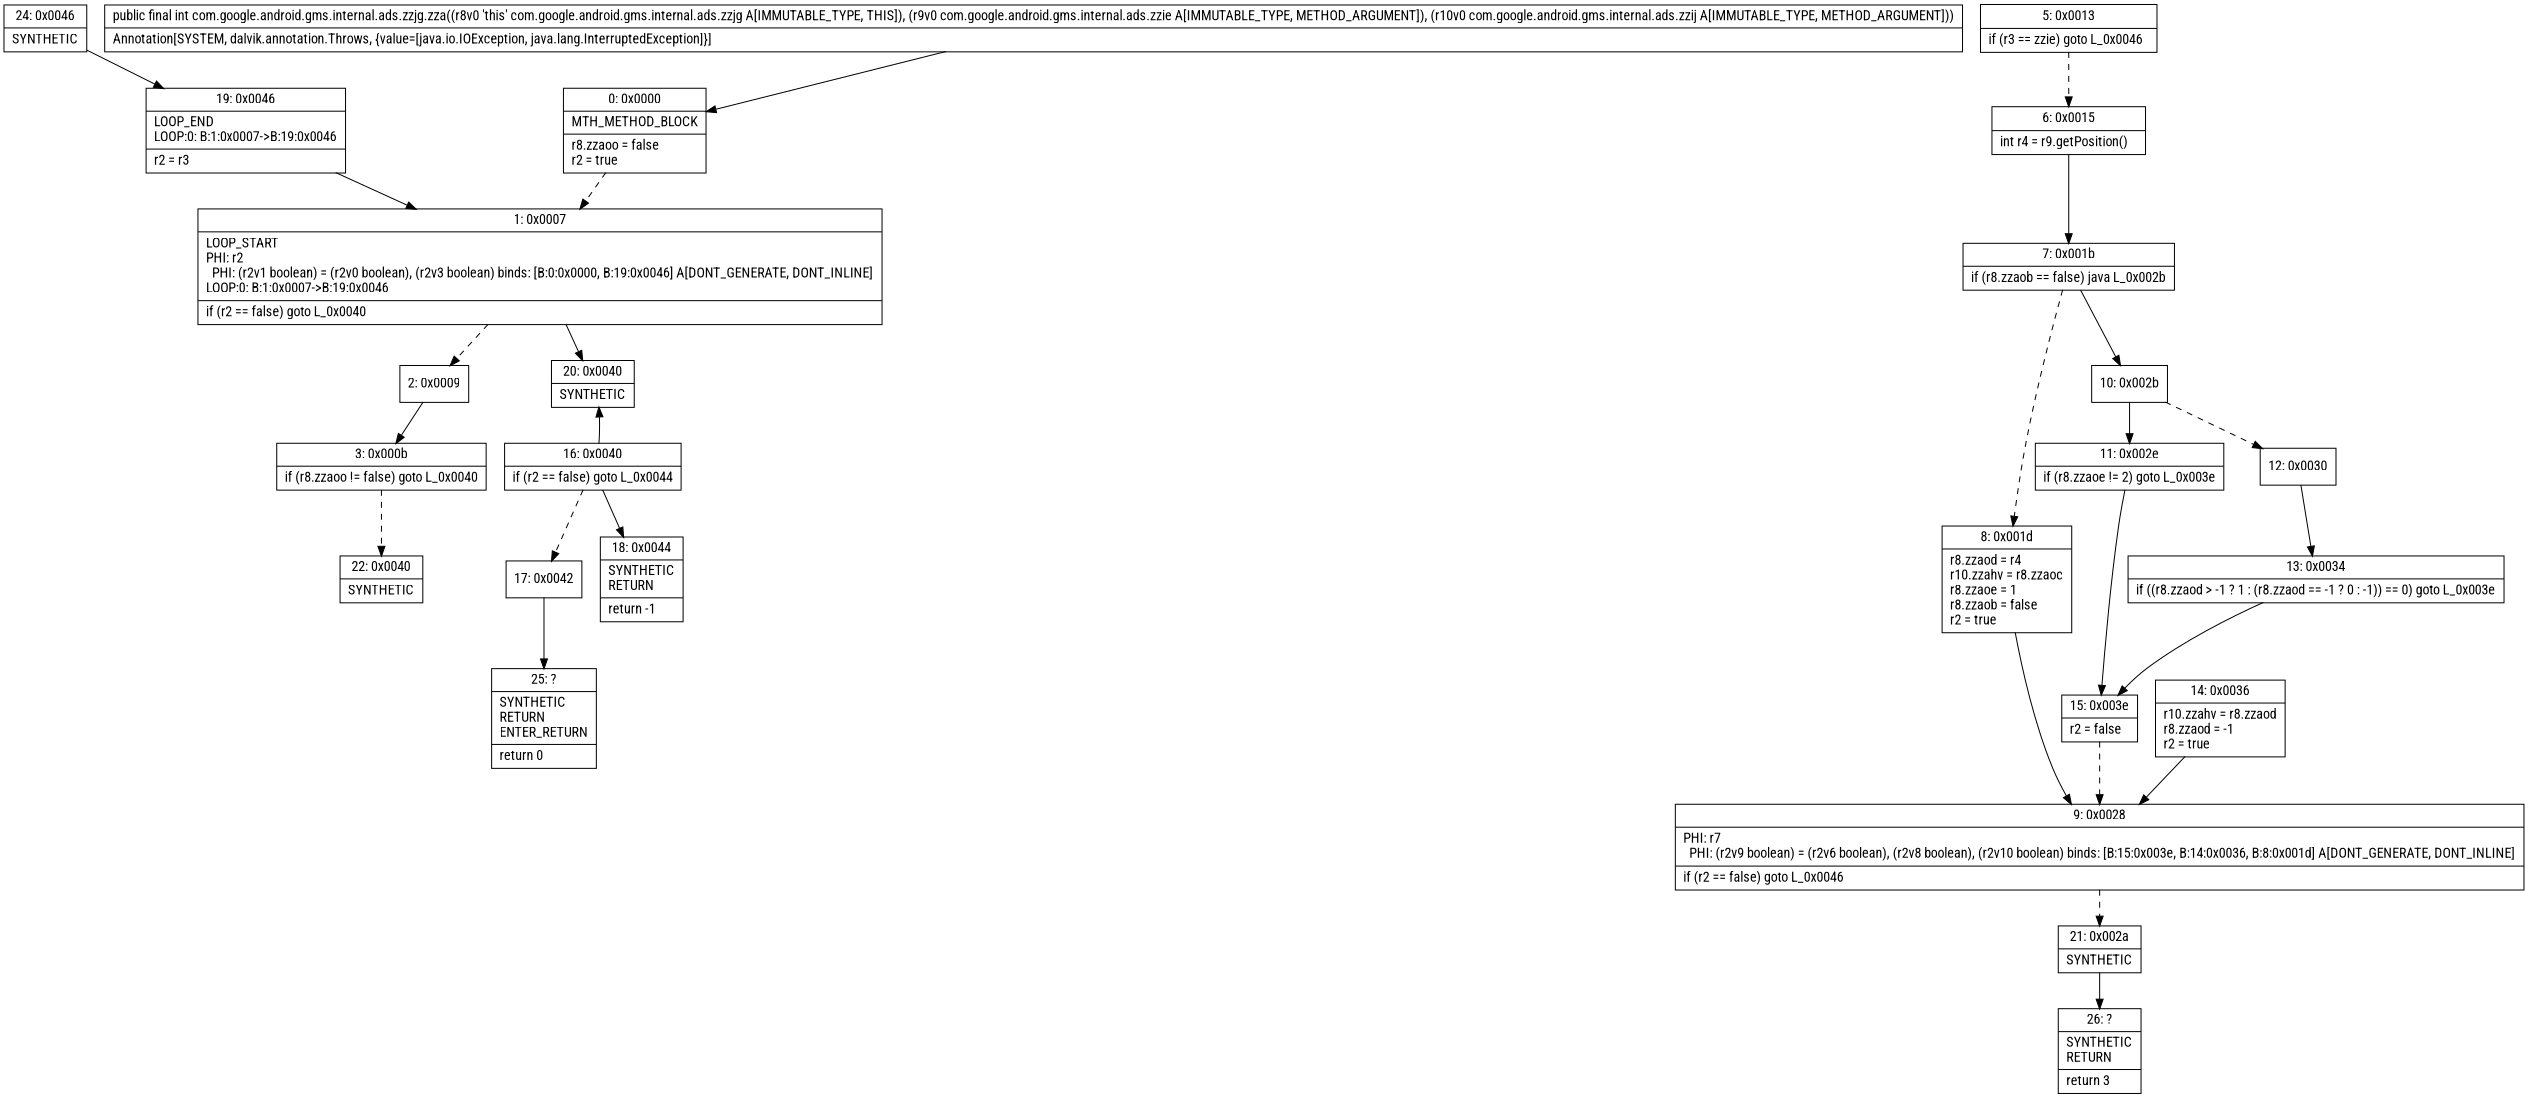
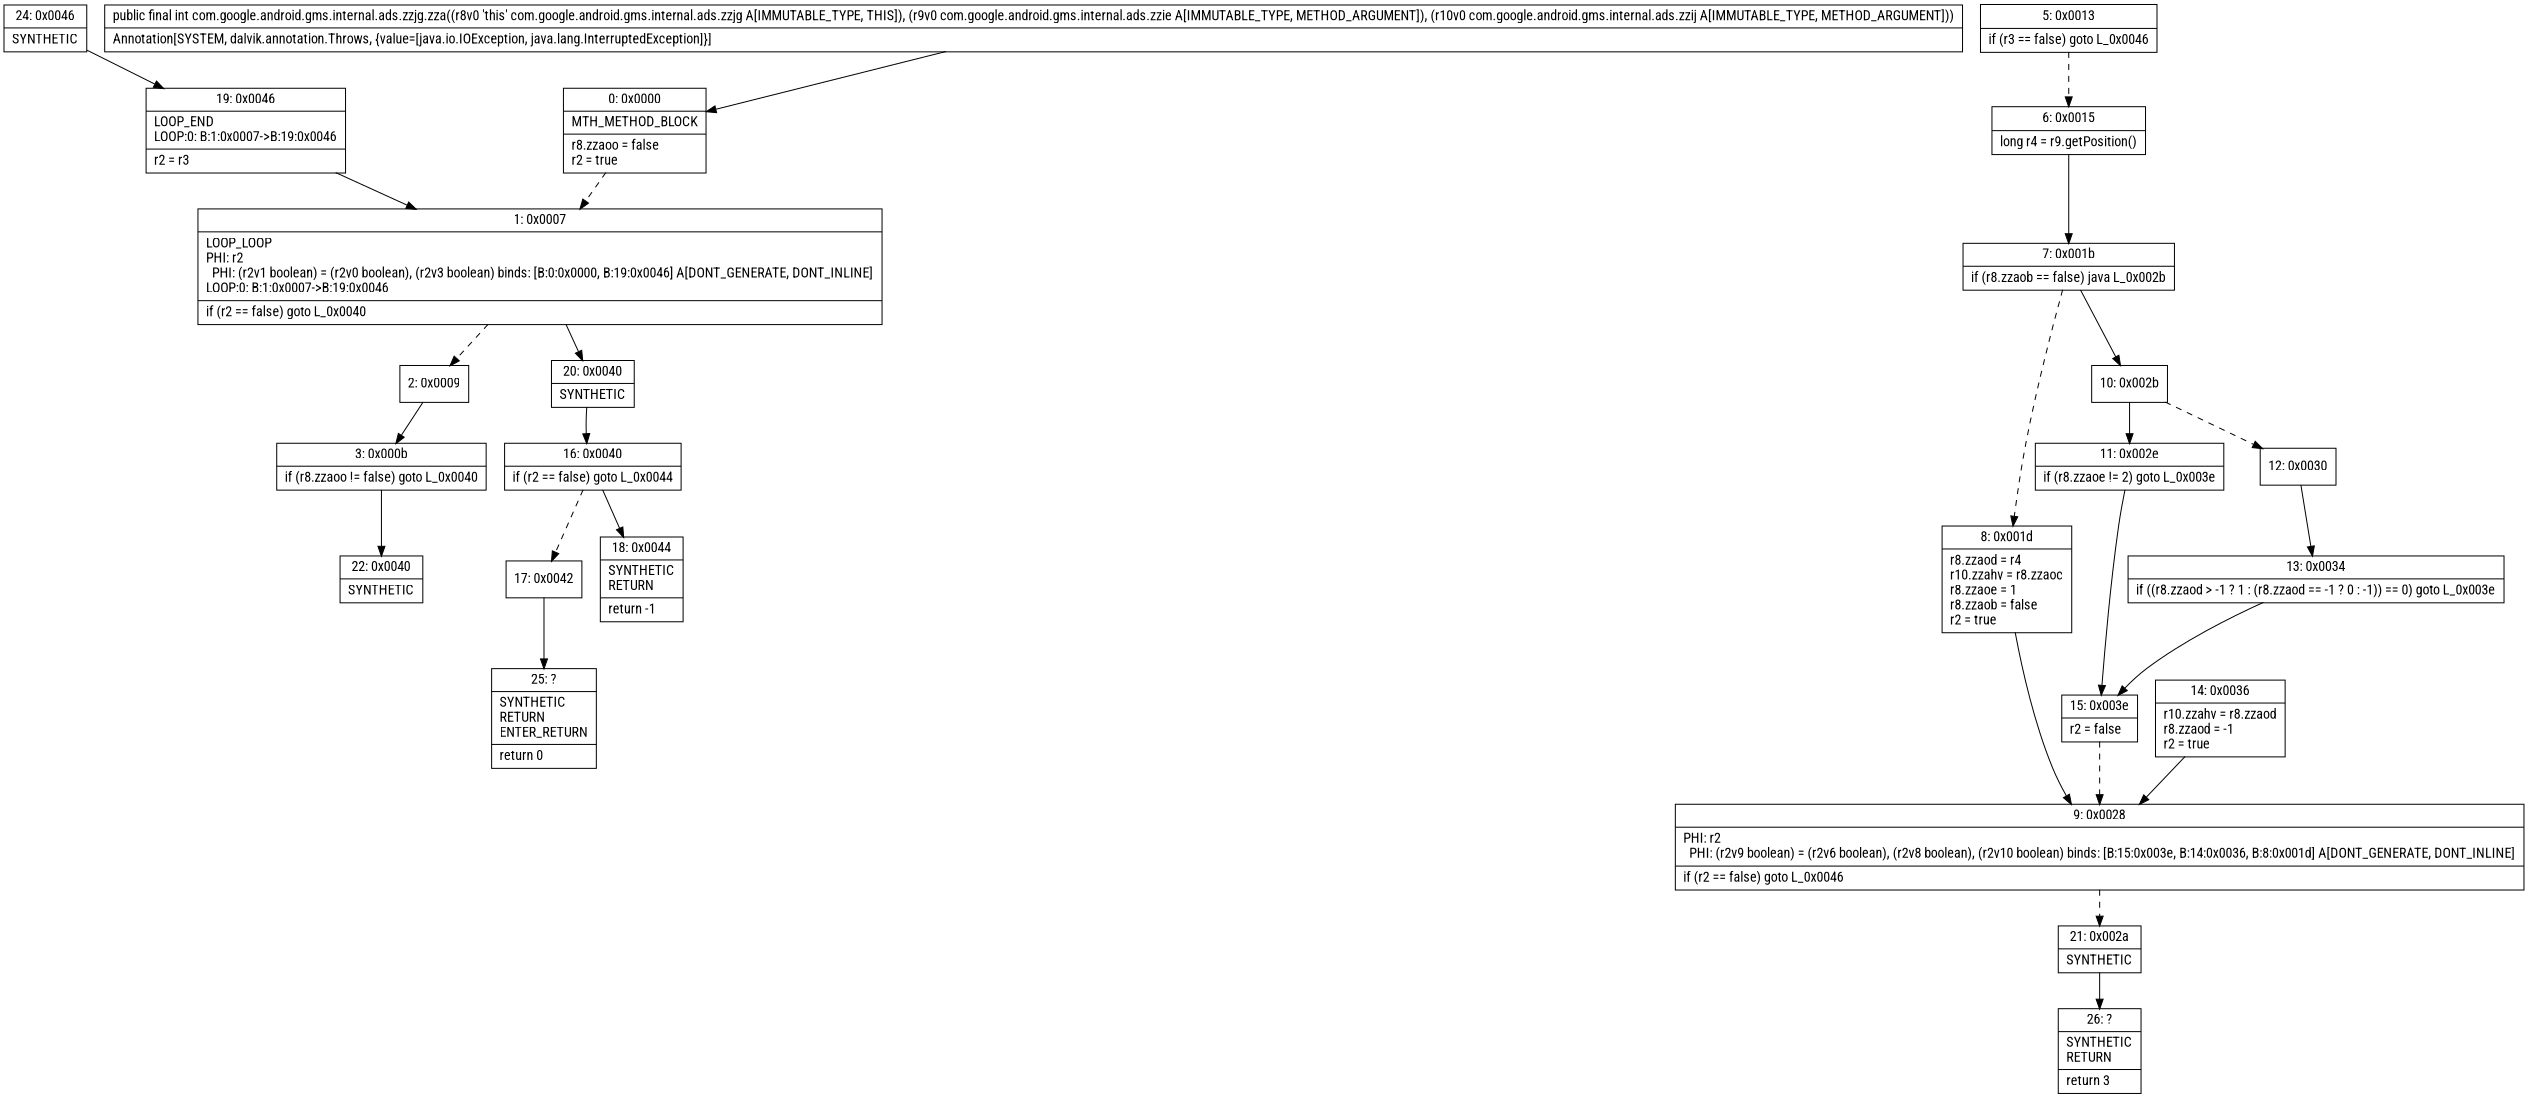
(2066, 40) -> (2069, 40)
(2064, 142) -> (2069, 142)
(242, 243) -> (239, 243)
(600, 430) -> (586, 420)
(381, 518) -> (381, 518)
(1704, 839) -> (1704, 839)
